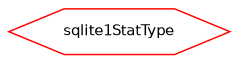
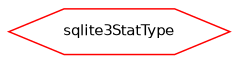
(119, 32) -> (119, 32)
